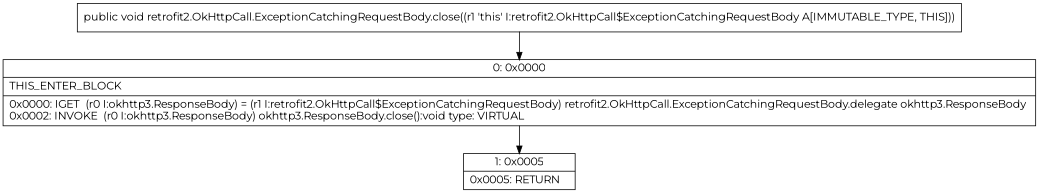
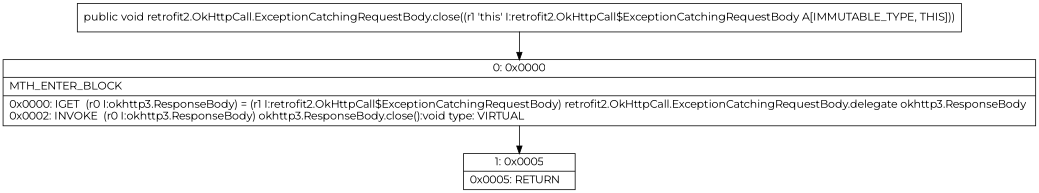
(65, 86) -> (66, 86)
